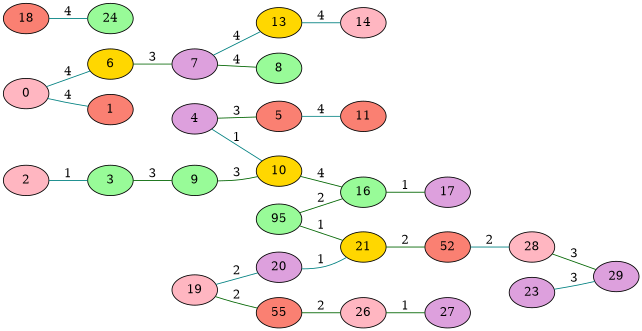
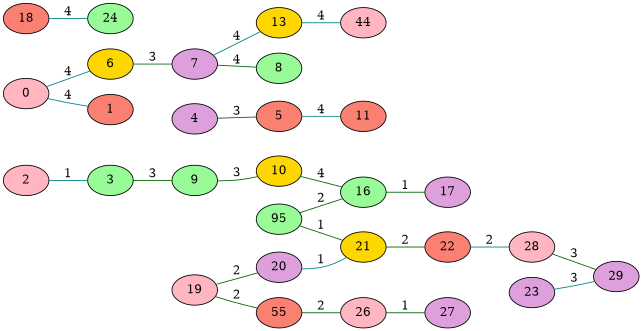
(363, 23) -> (363, 23)
(237, 145) -> none
(448, 247) -> (448, 247)
(237, 279) -> (237, 279)
